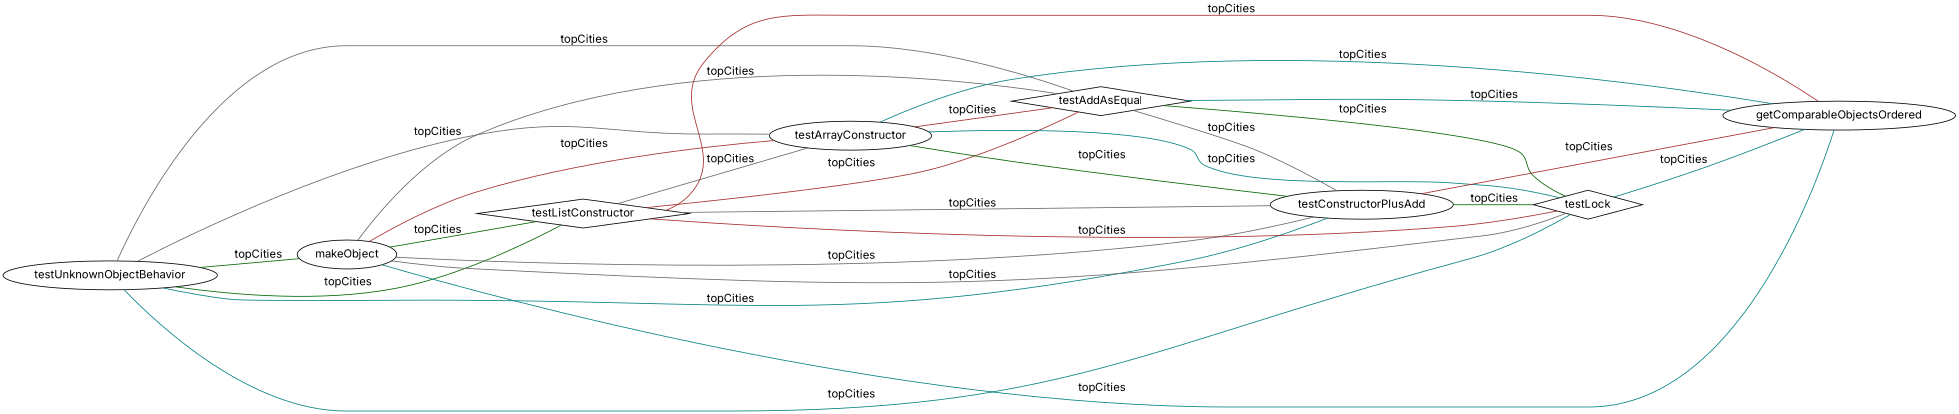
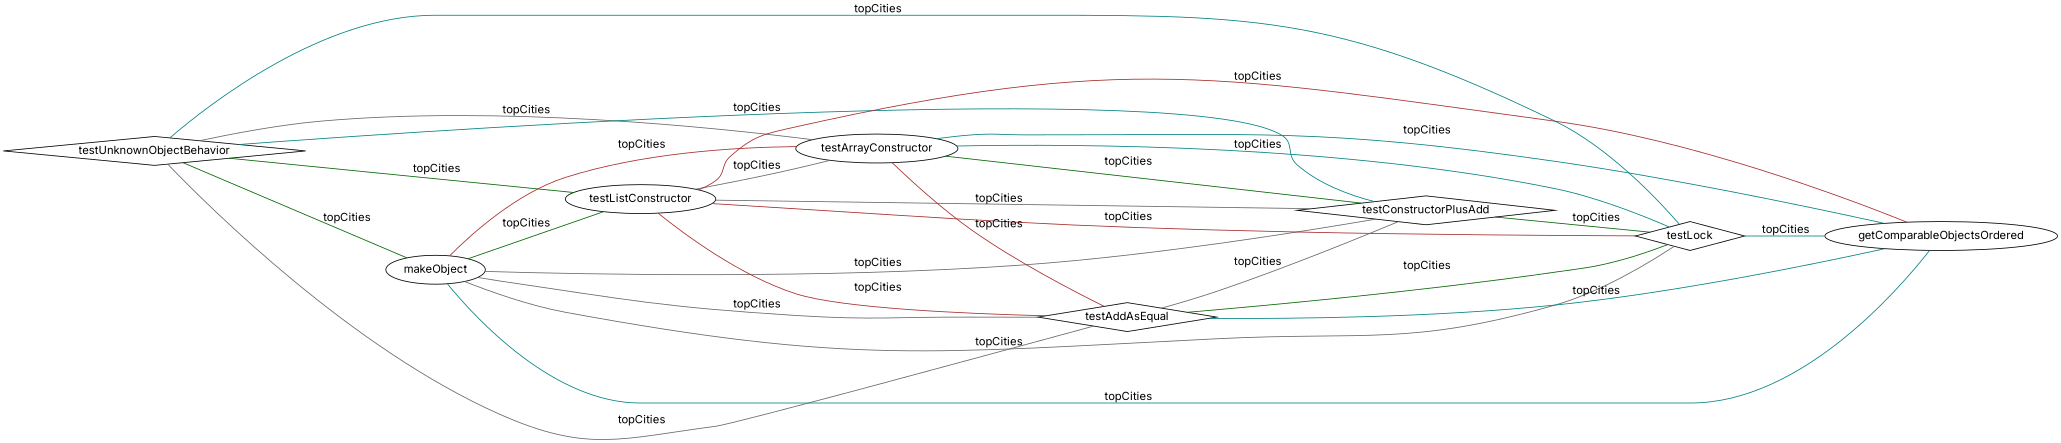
(1598, 161) -> none
(1362, 205) -> (1426, 210)
(583, 214) -> (641, 199)
(110, 275) -> (154, 151)
